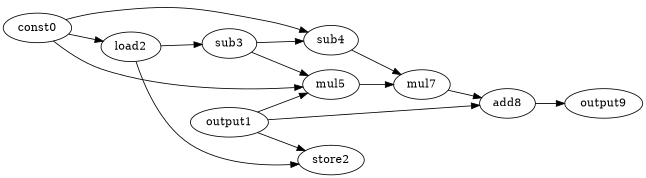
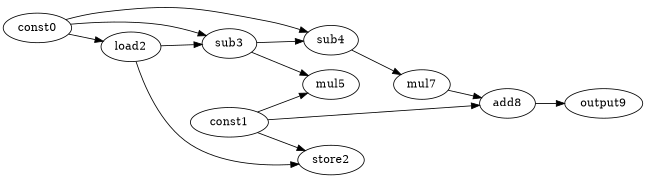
(169, 84) -> (135, 22)
(372, 85) -> none
(229, 122) -> (229, 122)
